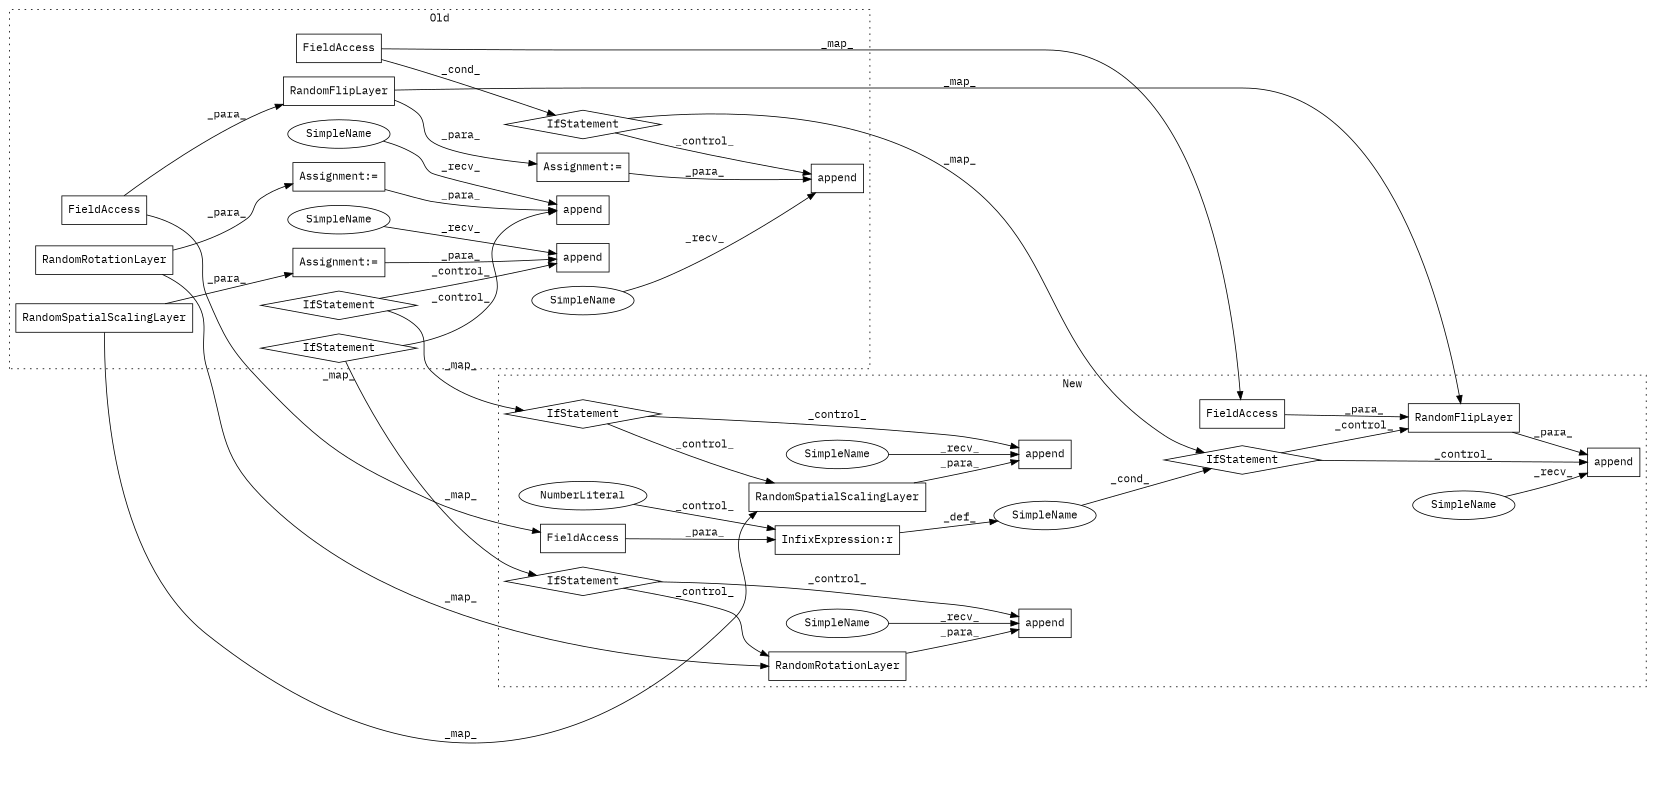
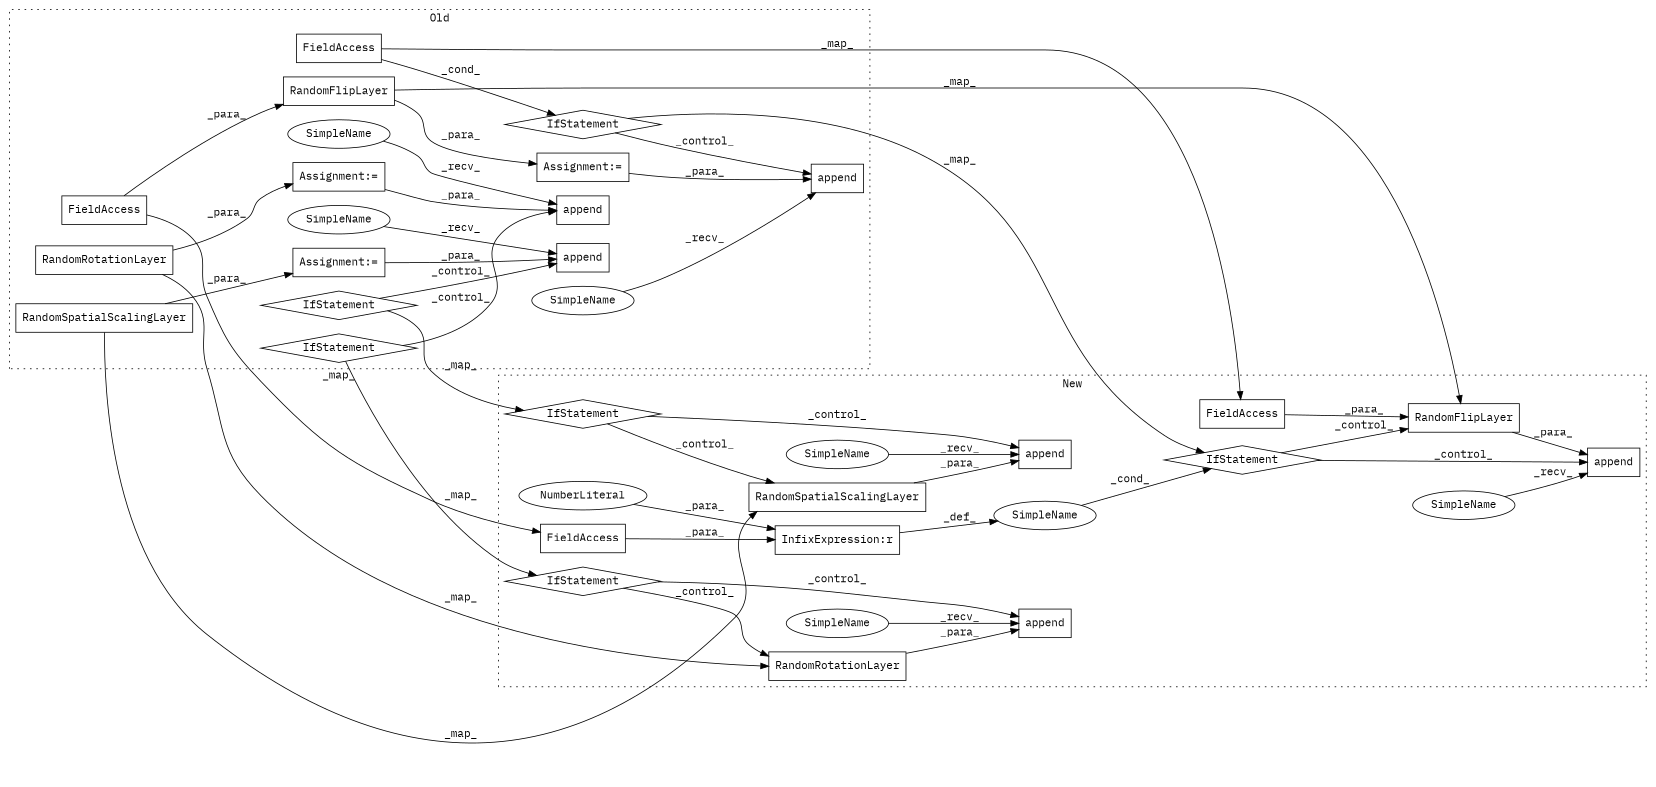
(705, 506) -> (705, 506)
